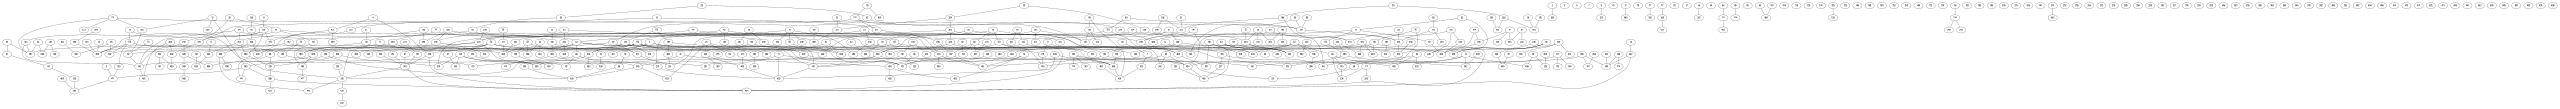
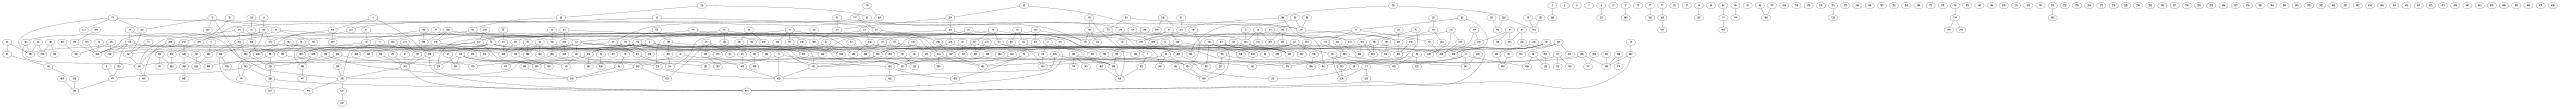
(253, 23) -> (245, 23)
